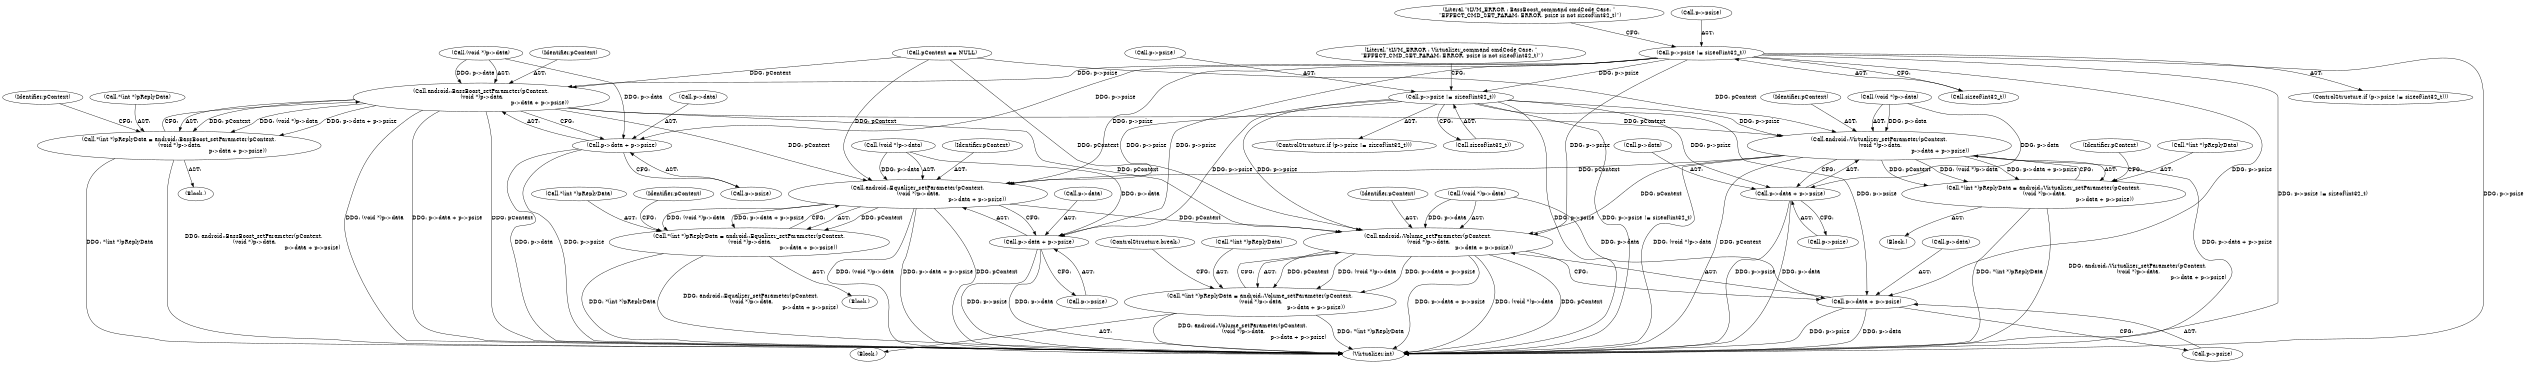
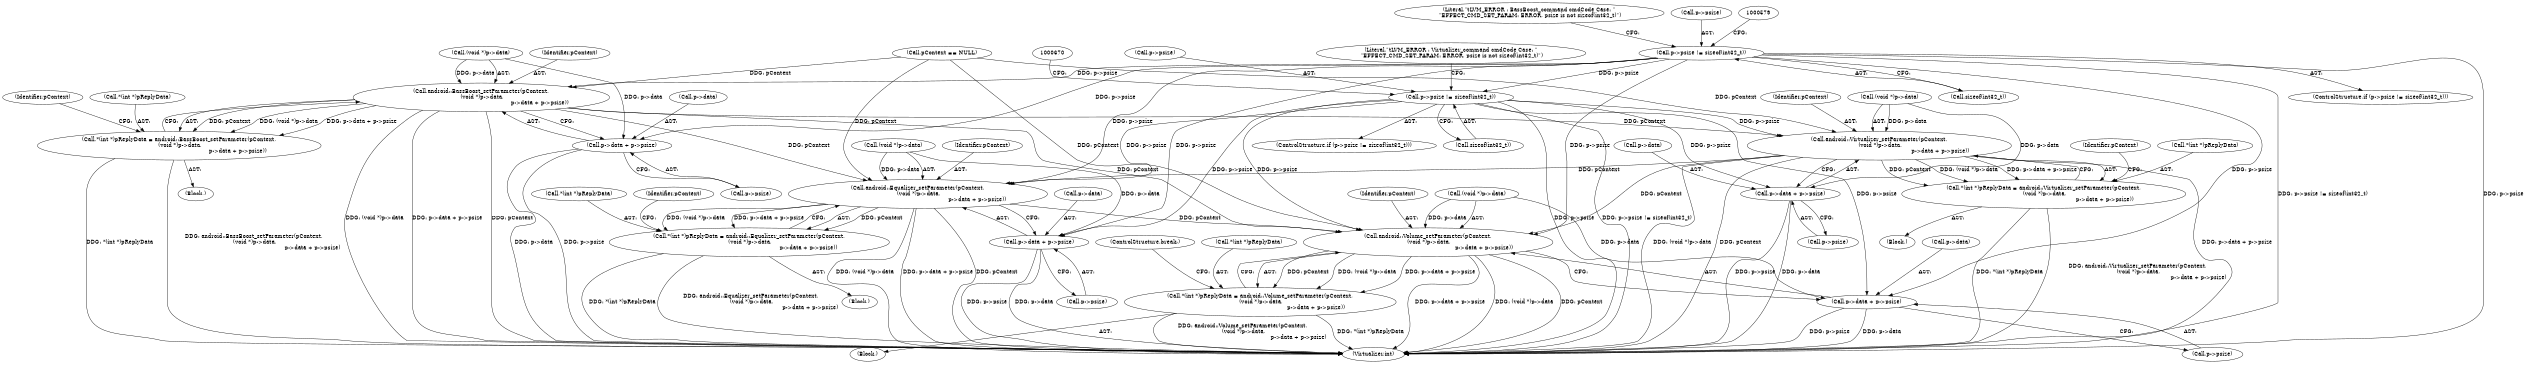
none -> (1759, 13)
none -> (1052, 53)
